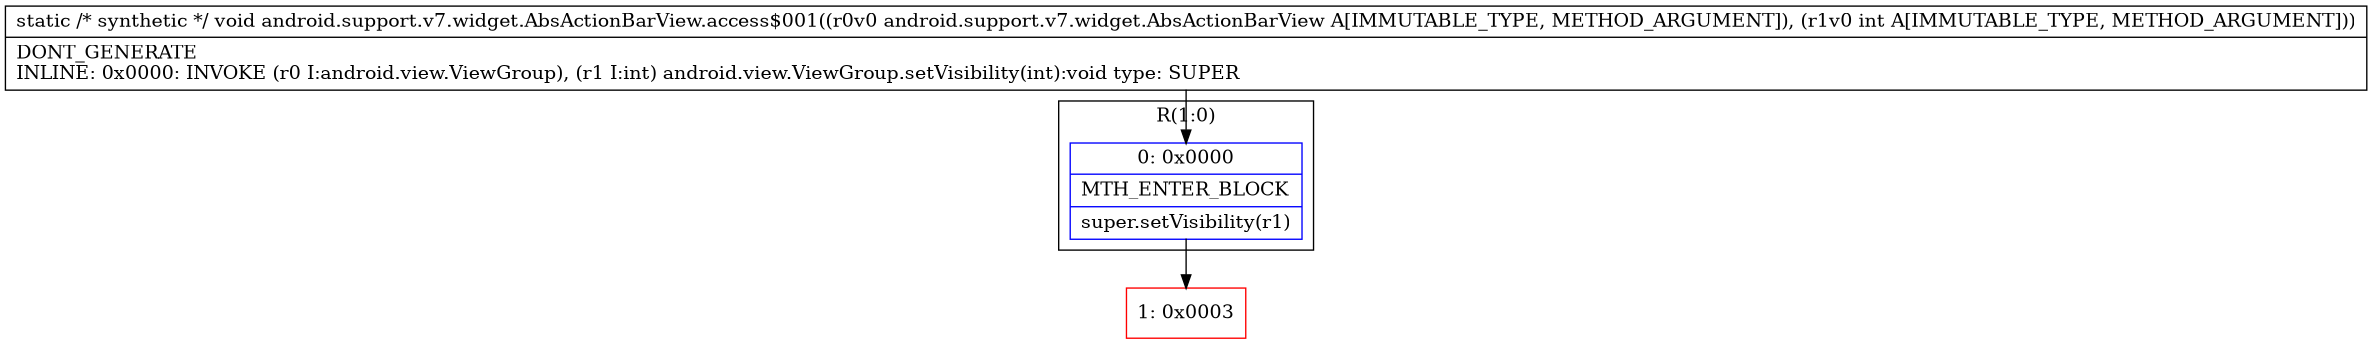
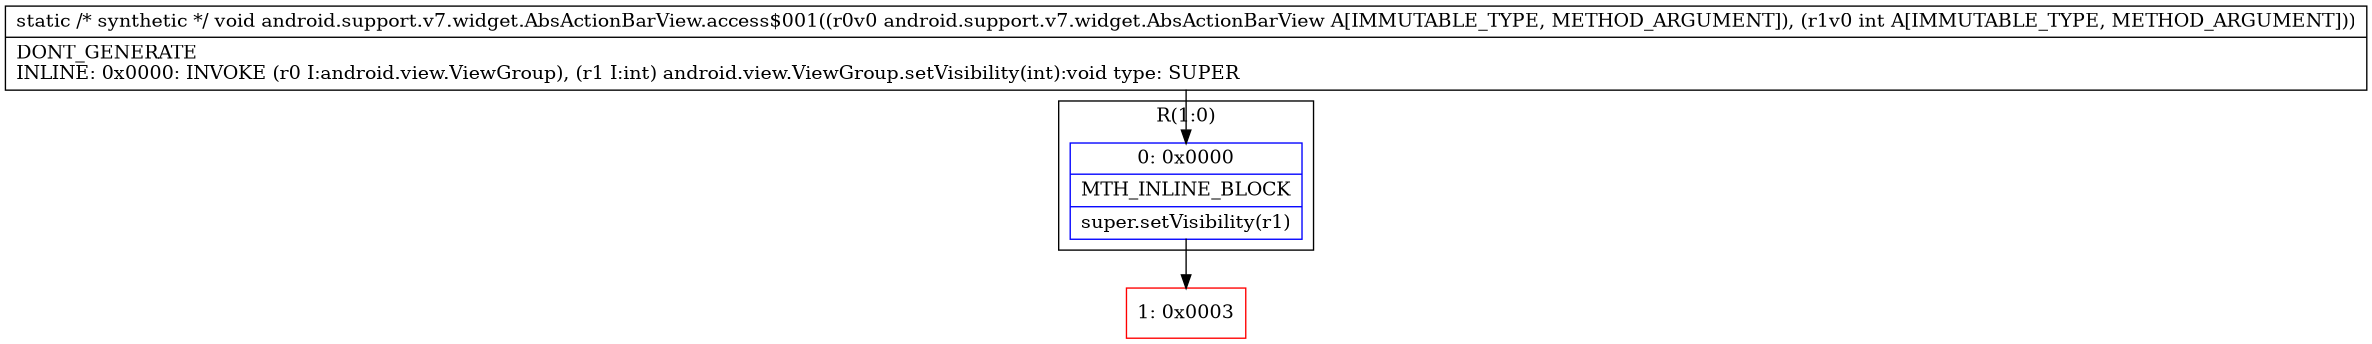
(1185, 190) -> (1186, 190)
